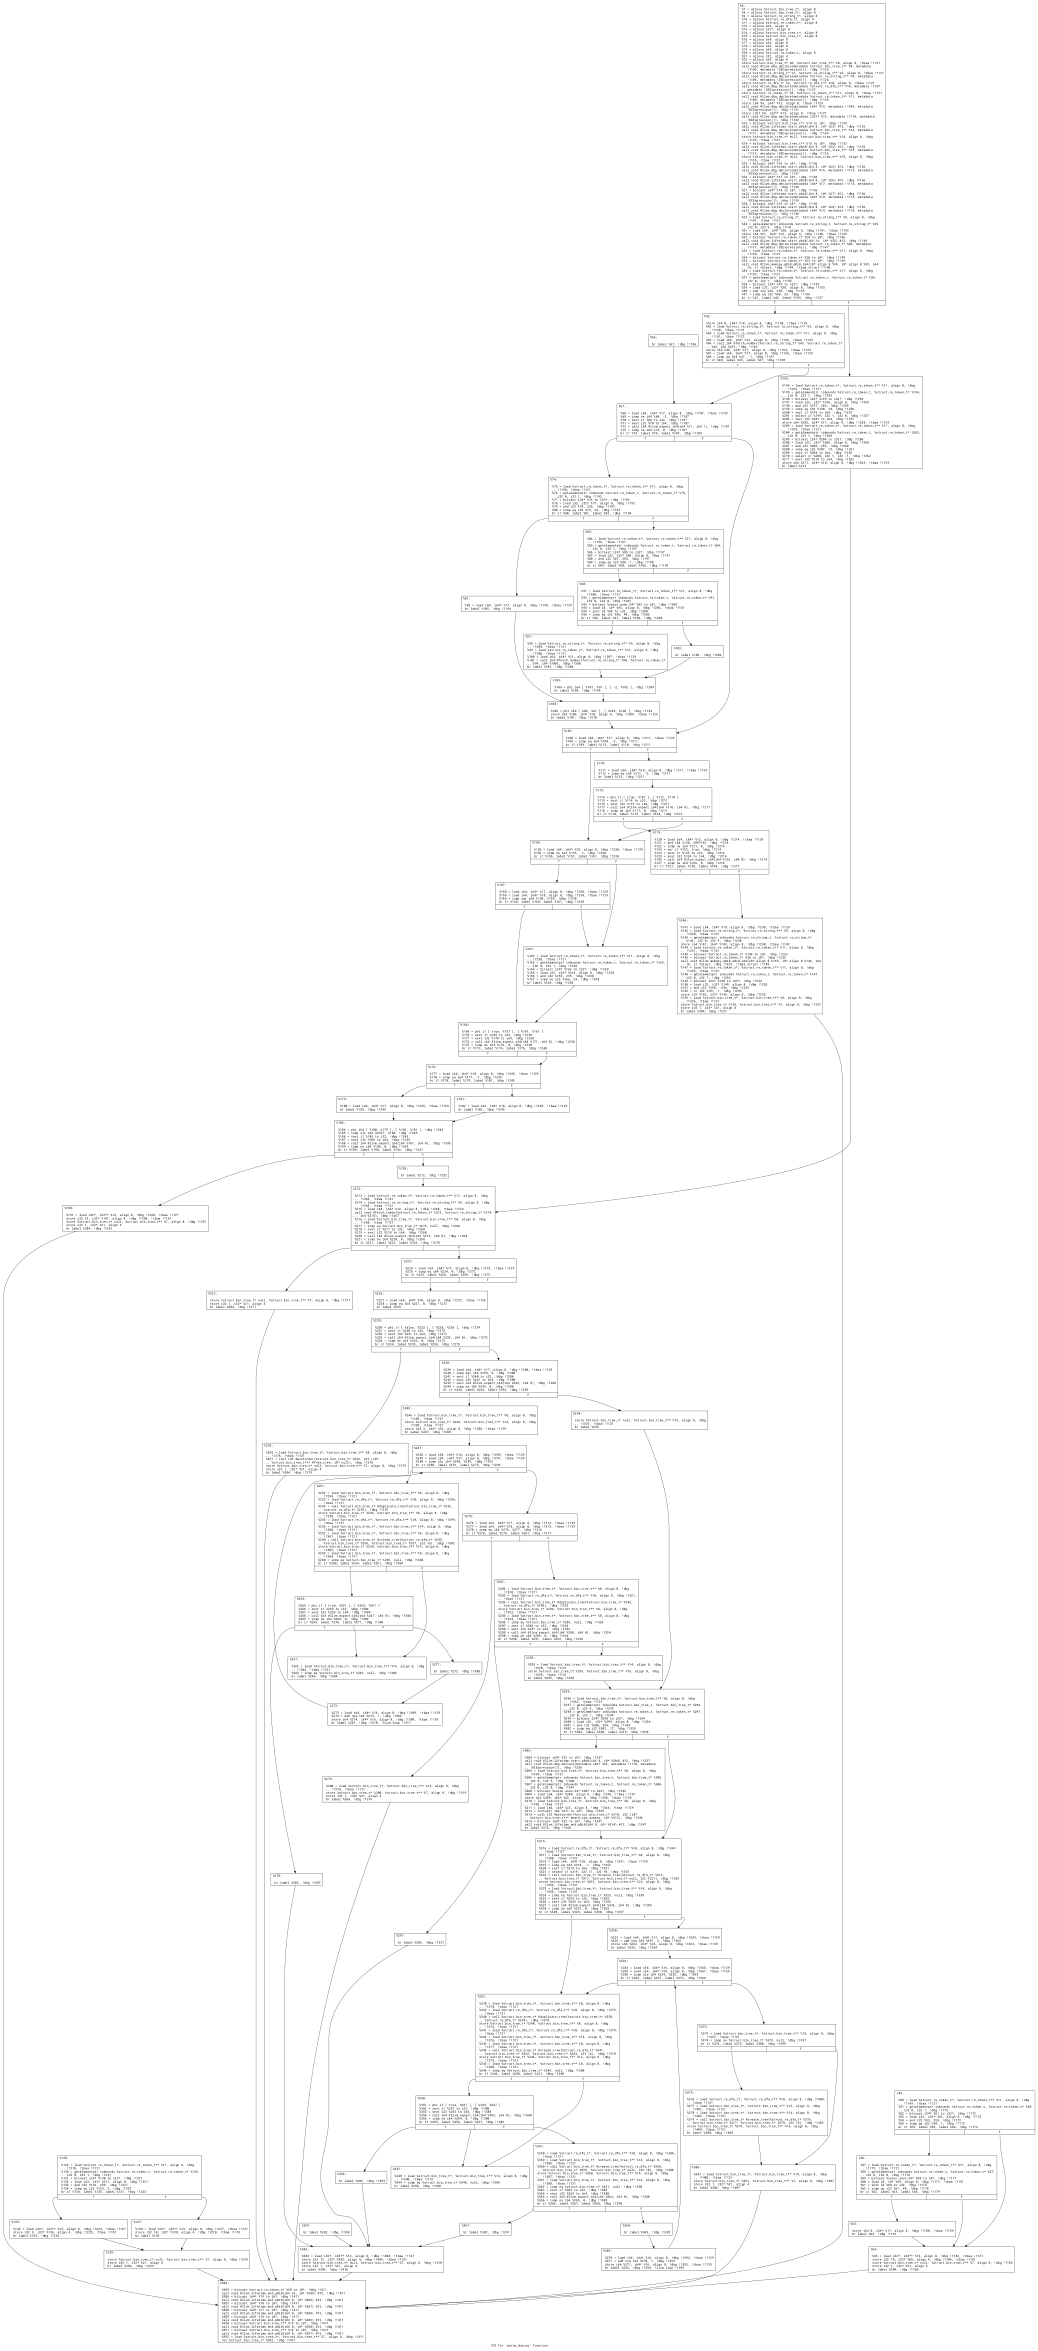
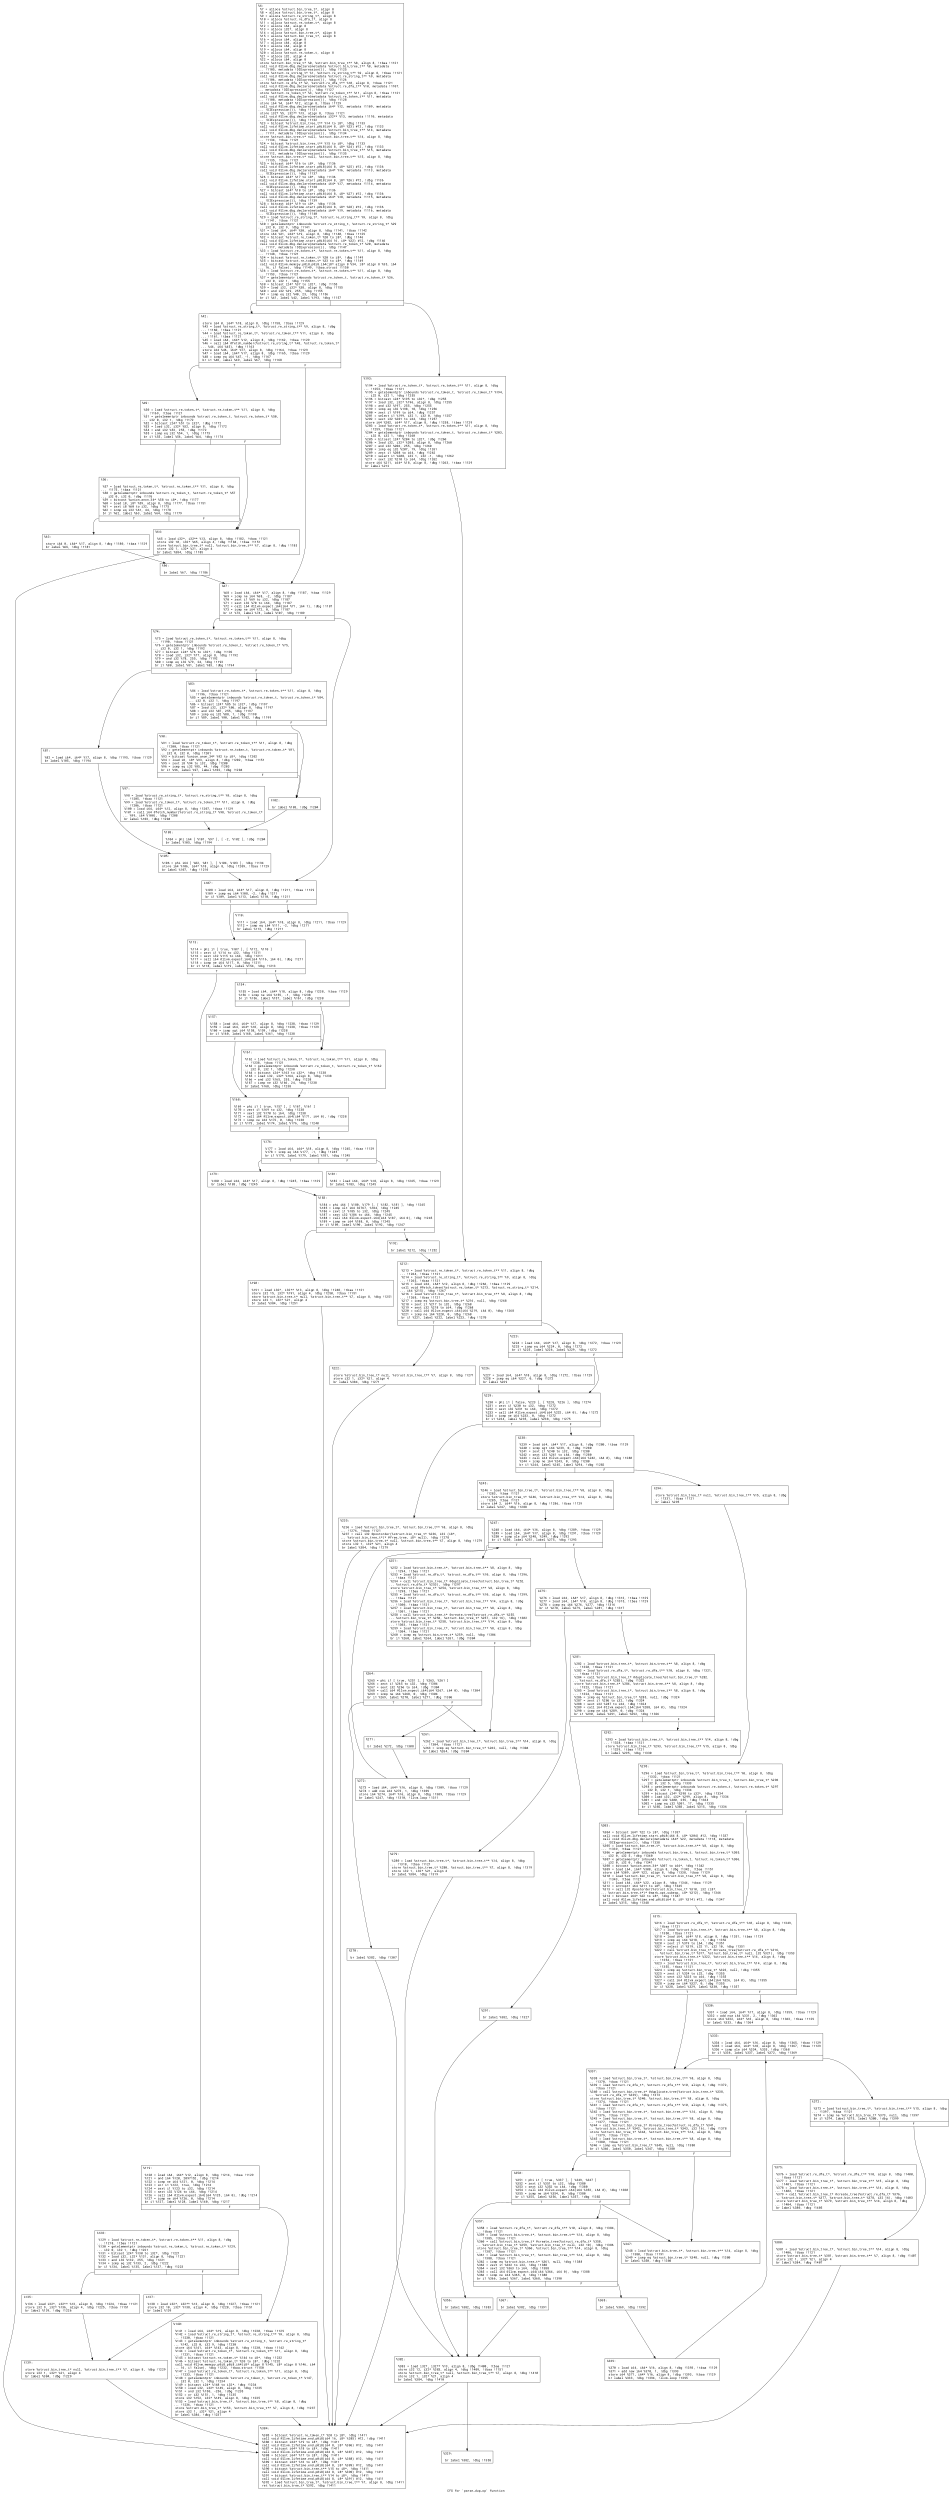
none -> (190, 380)
none -> (303, 759)
(590, 795) -> (230, 922)
none -> (598, 1376)
none -> (170, 2219)
(342, 2240) -> (467, 2416)
(918, 2241) -> (142, 556)
